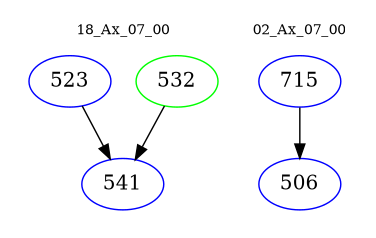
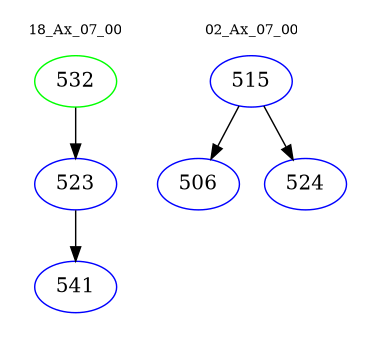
(300, 81) -> (251, 81)
(153, 126) -> (76, 126)
none -> (306, 184)
